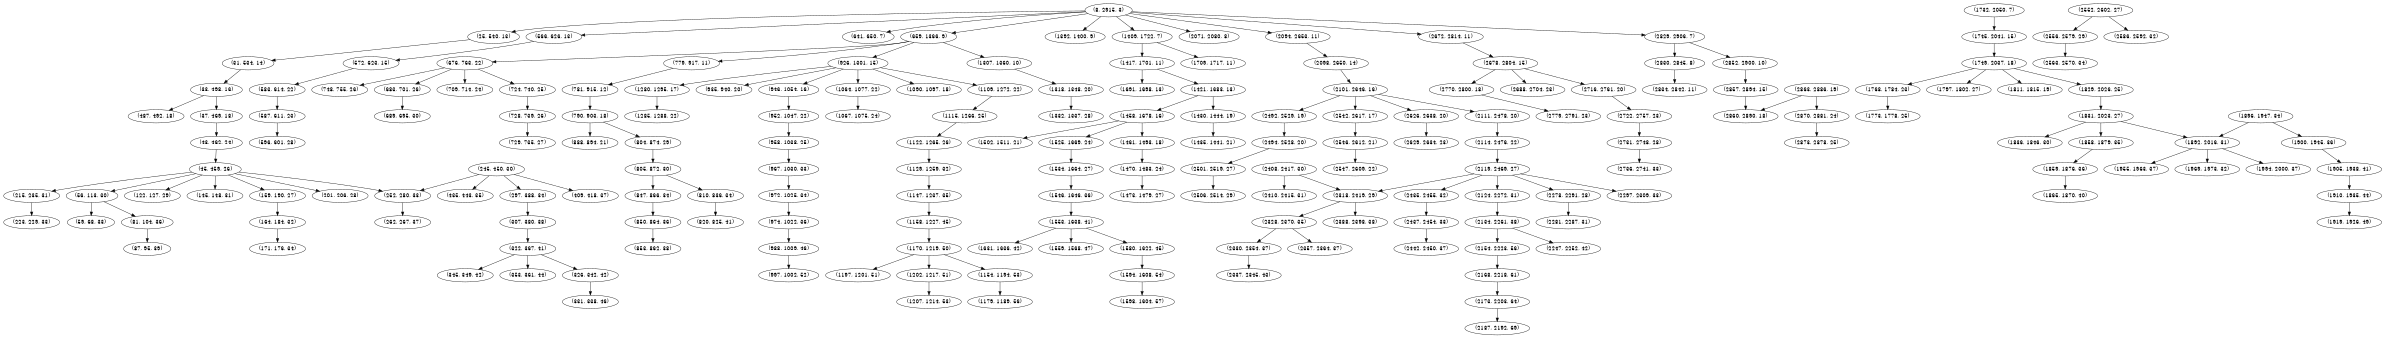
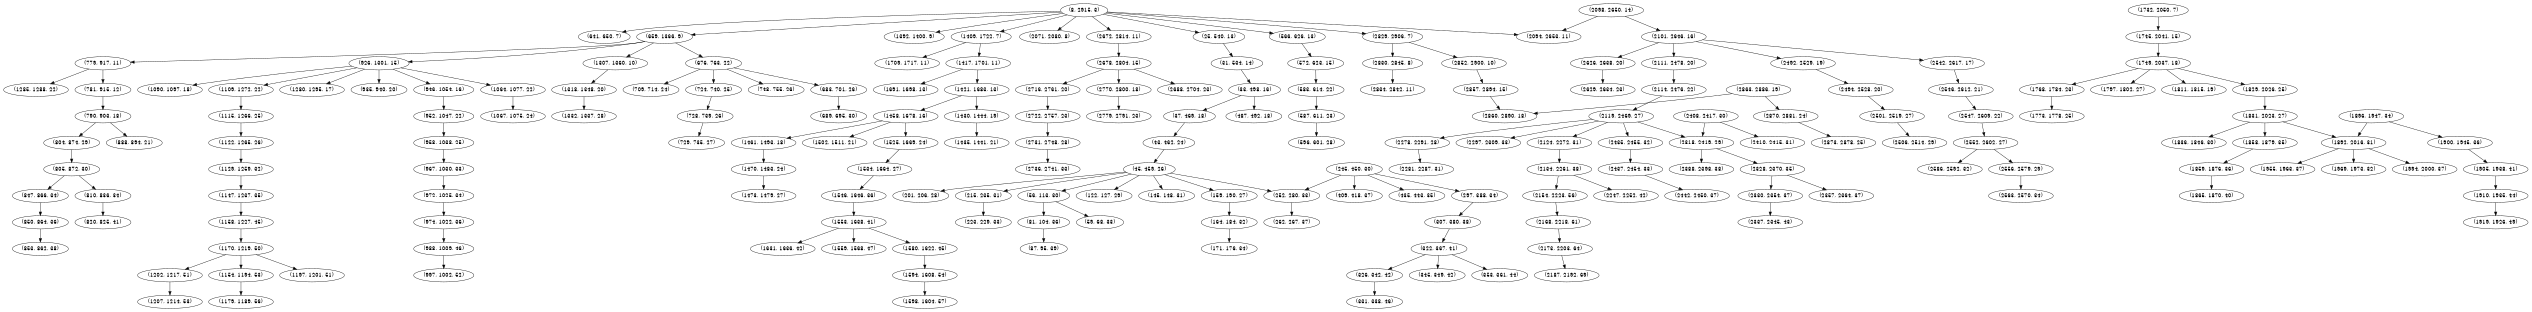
(1315, 49) -> (1582, 23)
(657, 101) -> (71, 76)
none -> (1983, 128)
